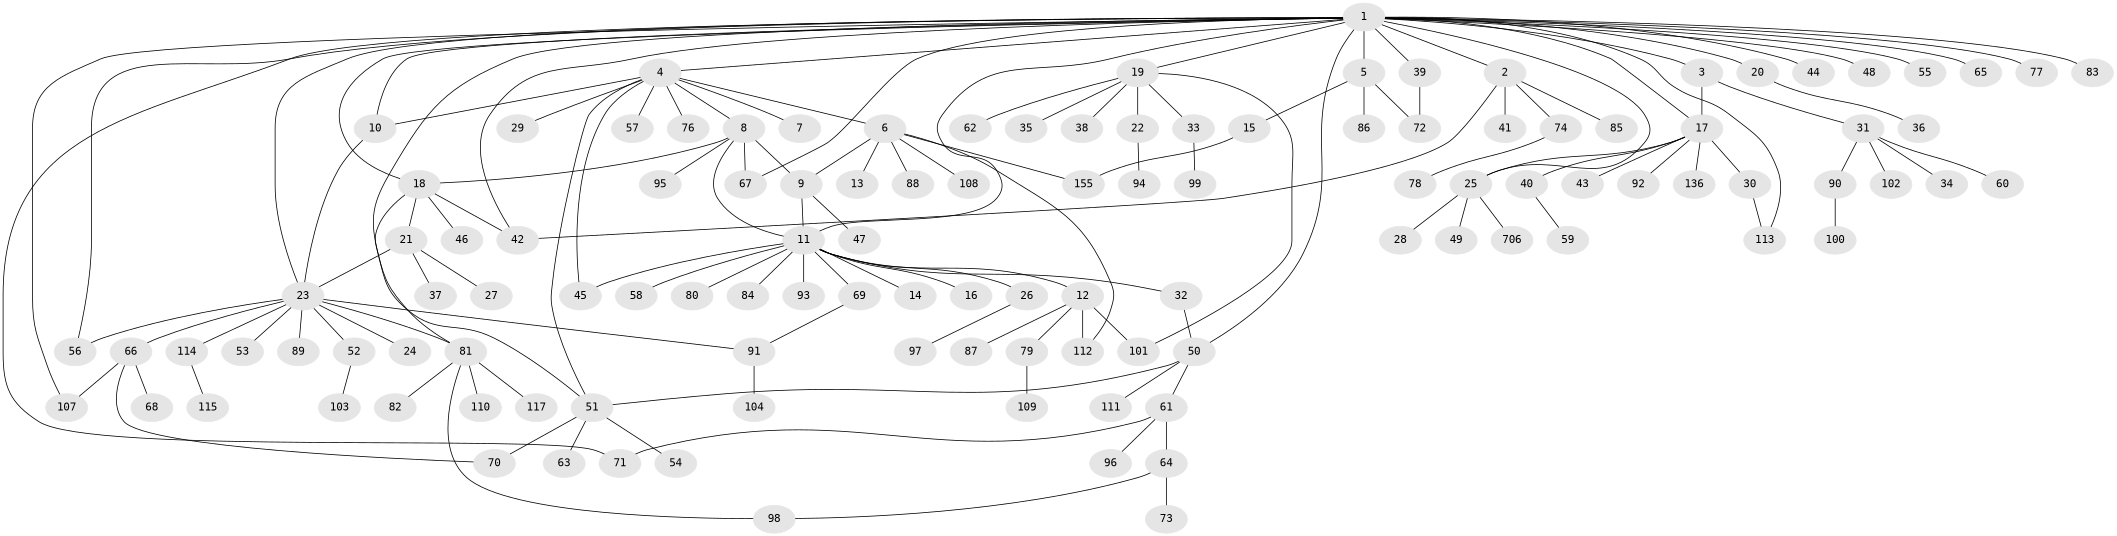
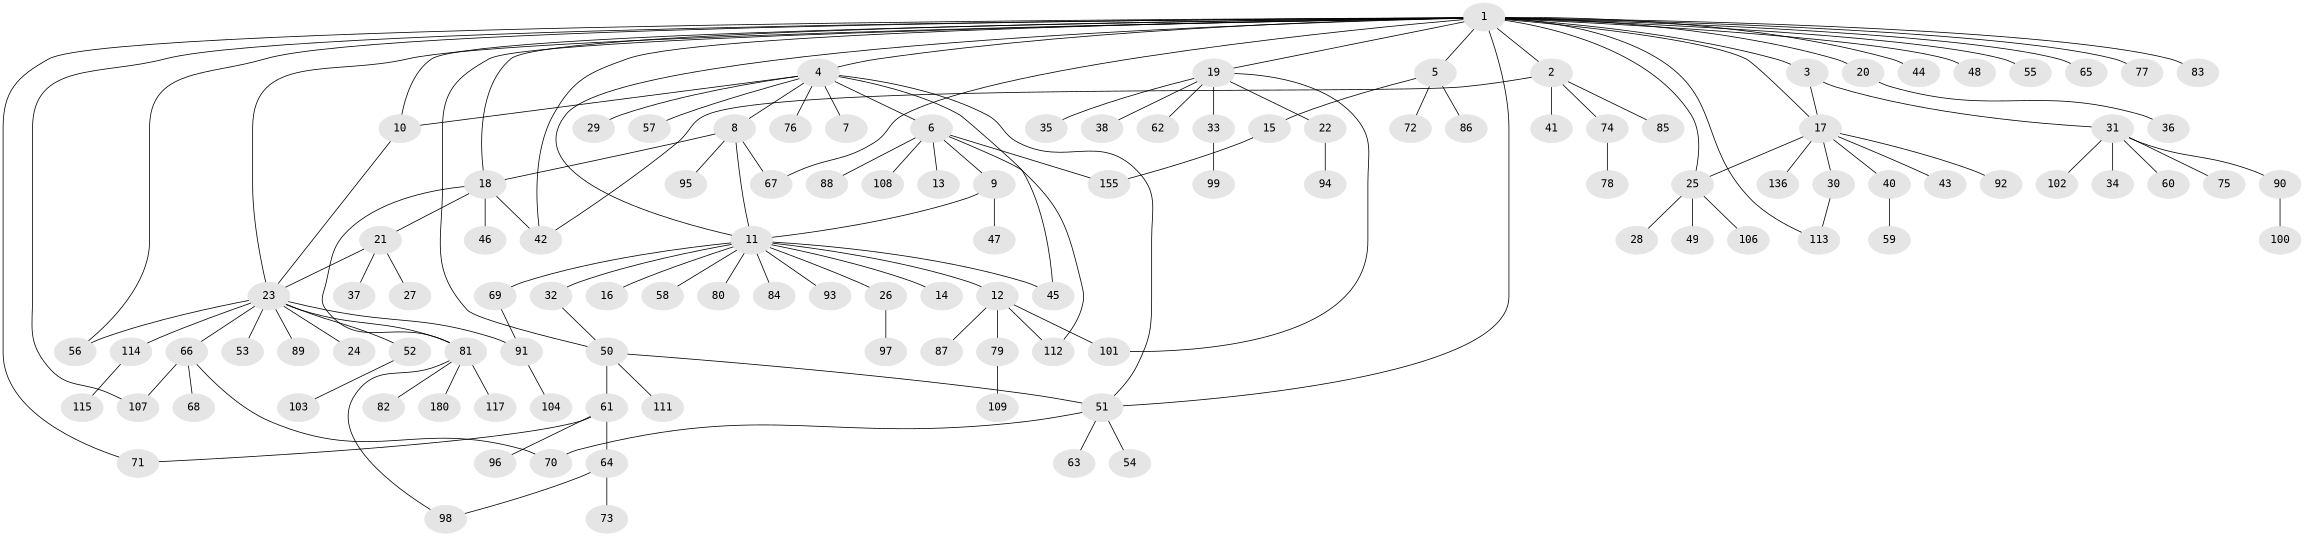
(1420, 73) -> none
(773, 157) -> none
none -> (2224, 184)
(1512, 240) -> (1748, 240)
(480, 408) -> (439, 408)
